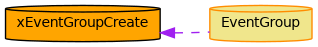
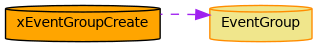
(192, 33) -> (178, 14)
